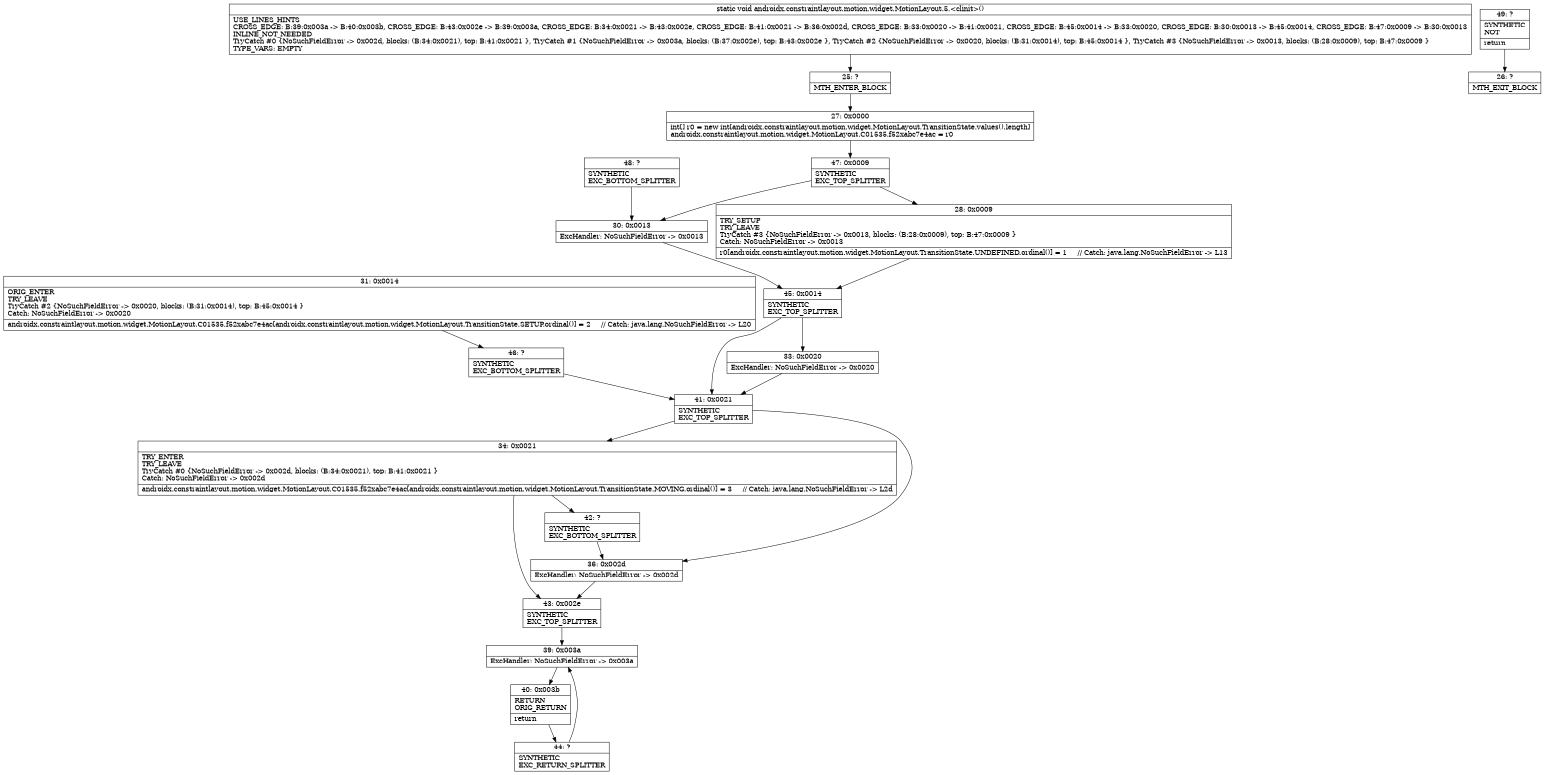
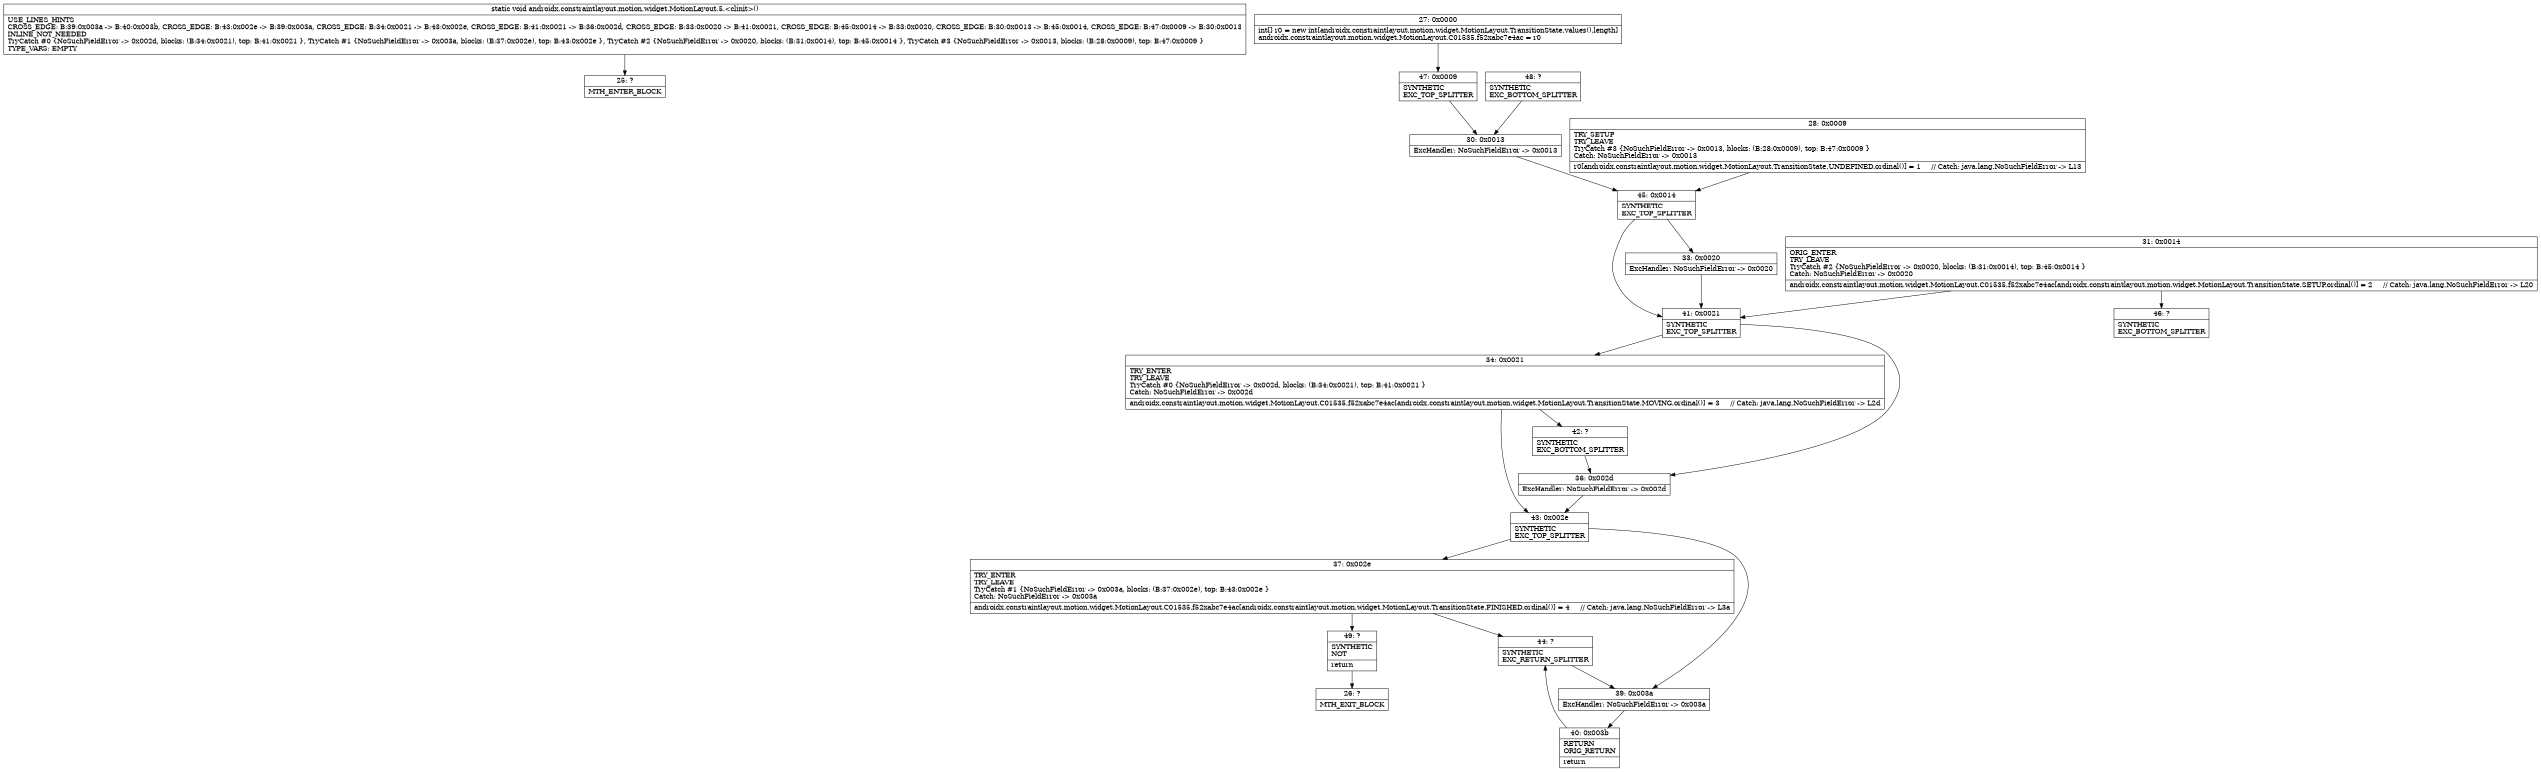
(850, 100) -> none
(896, 195) -> none
(617, 386) -> (1848, 304)
none -> (1352, 586)
